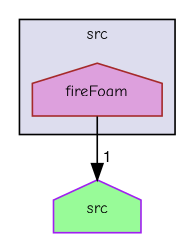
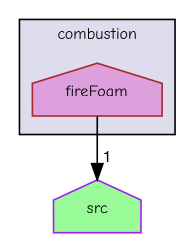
(97, 35) -> (97, 35)
